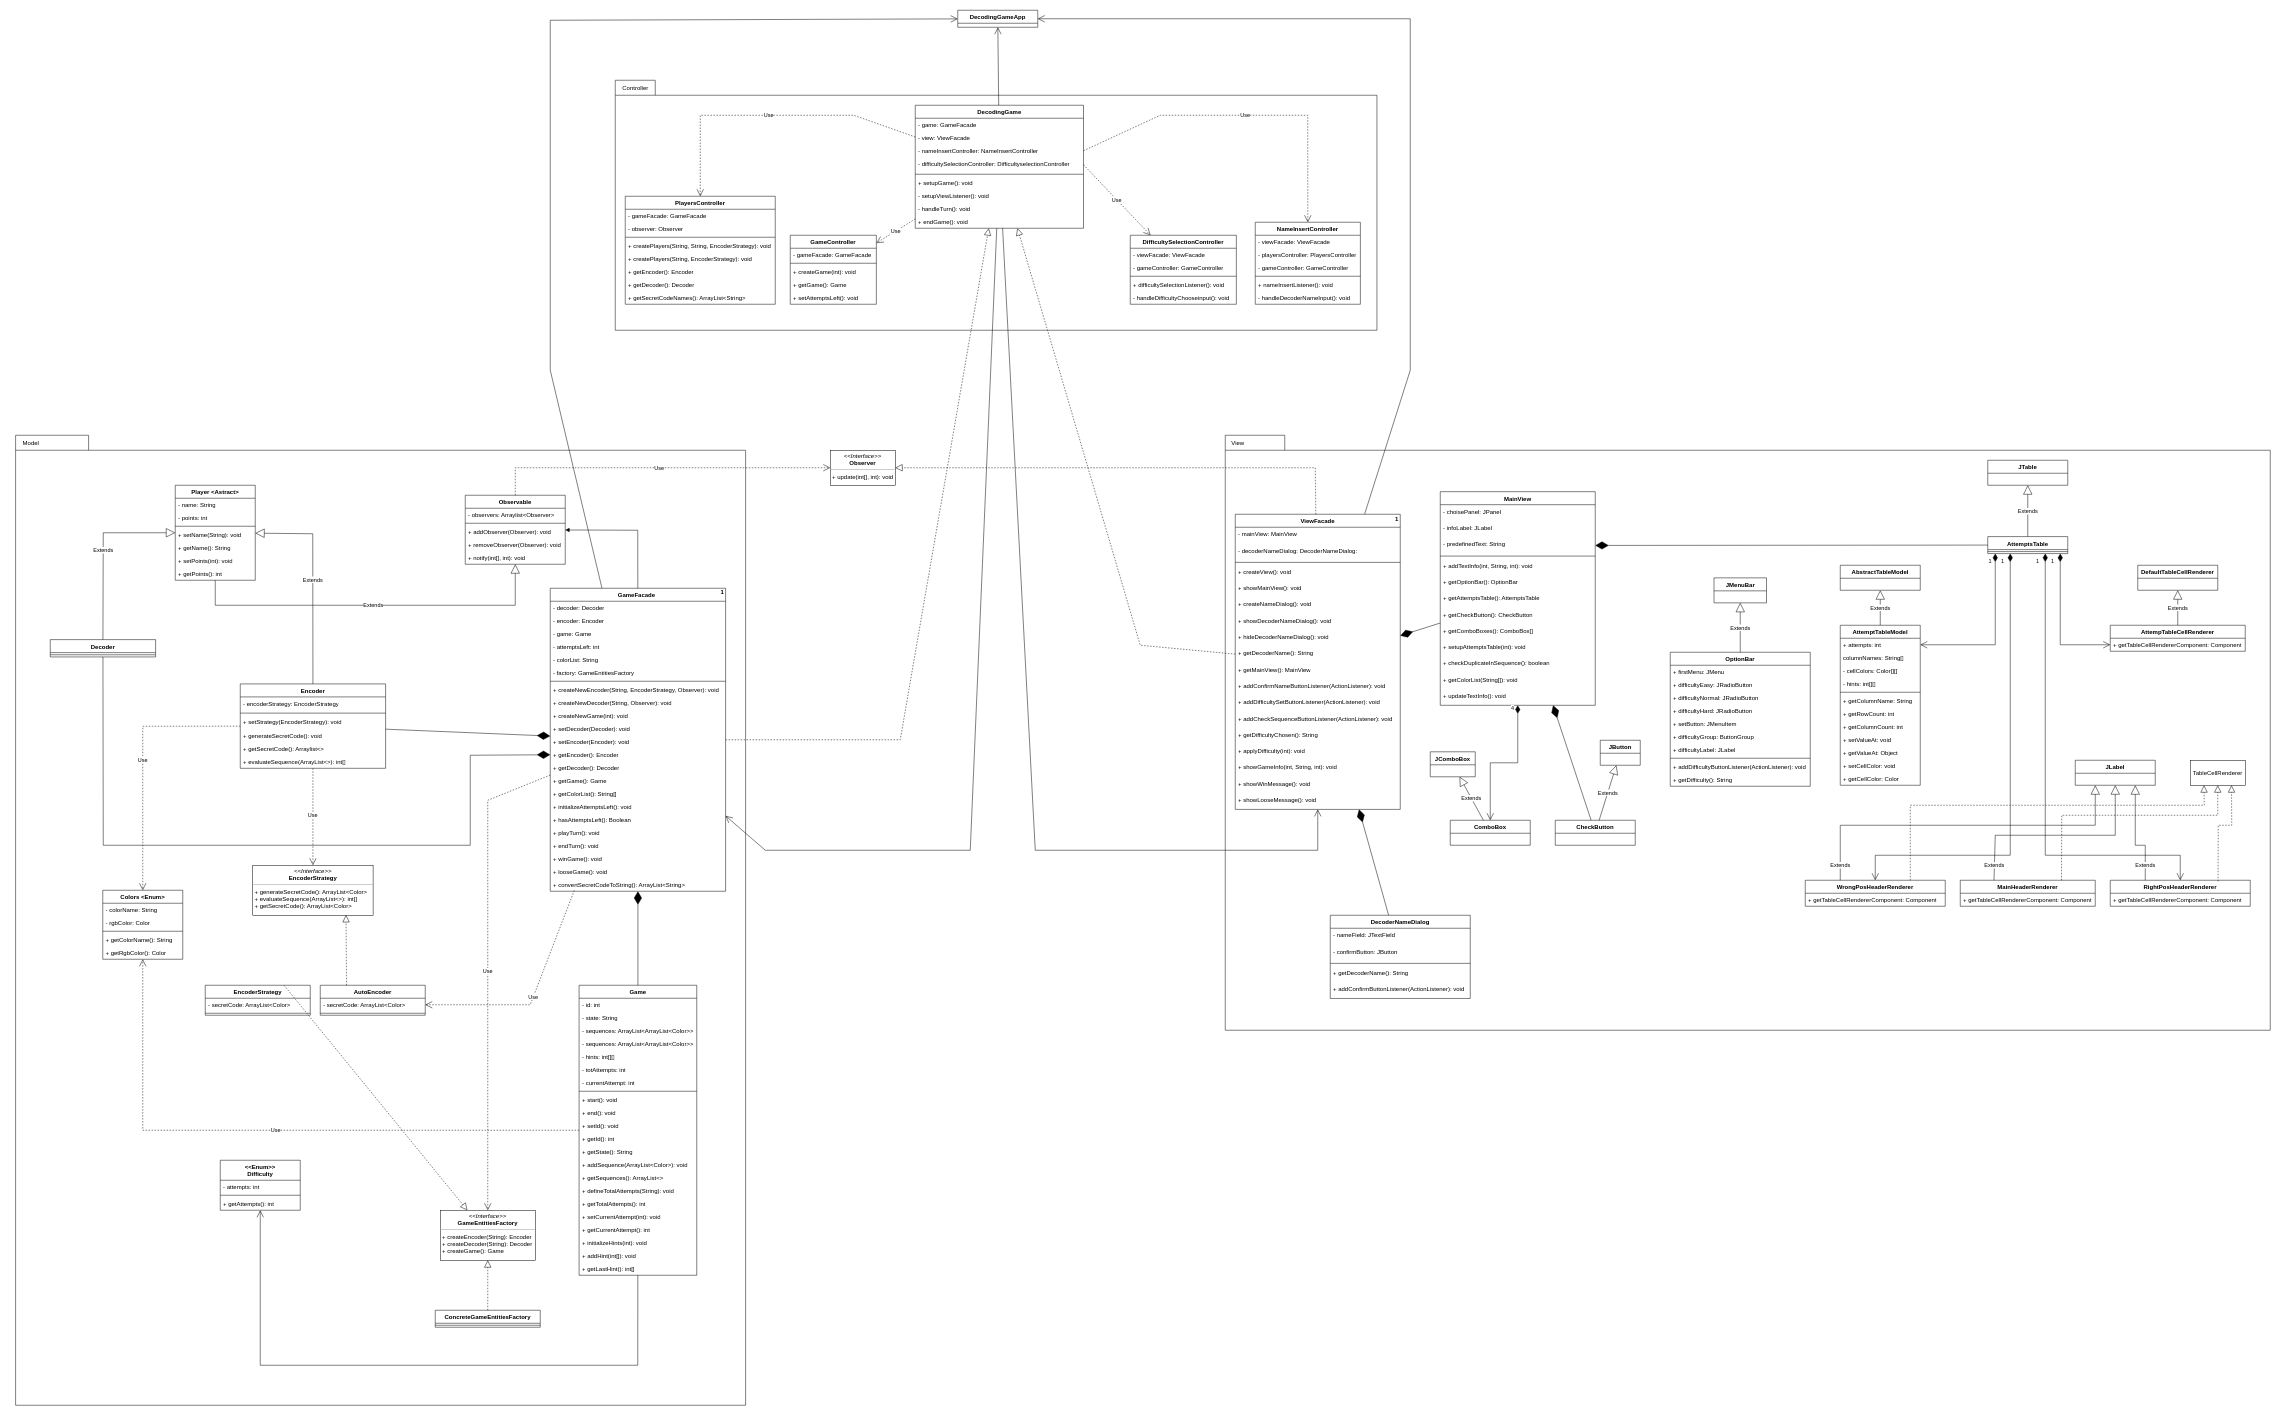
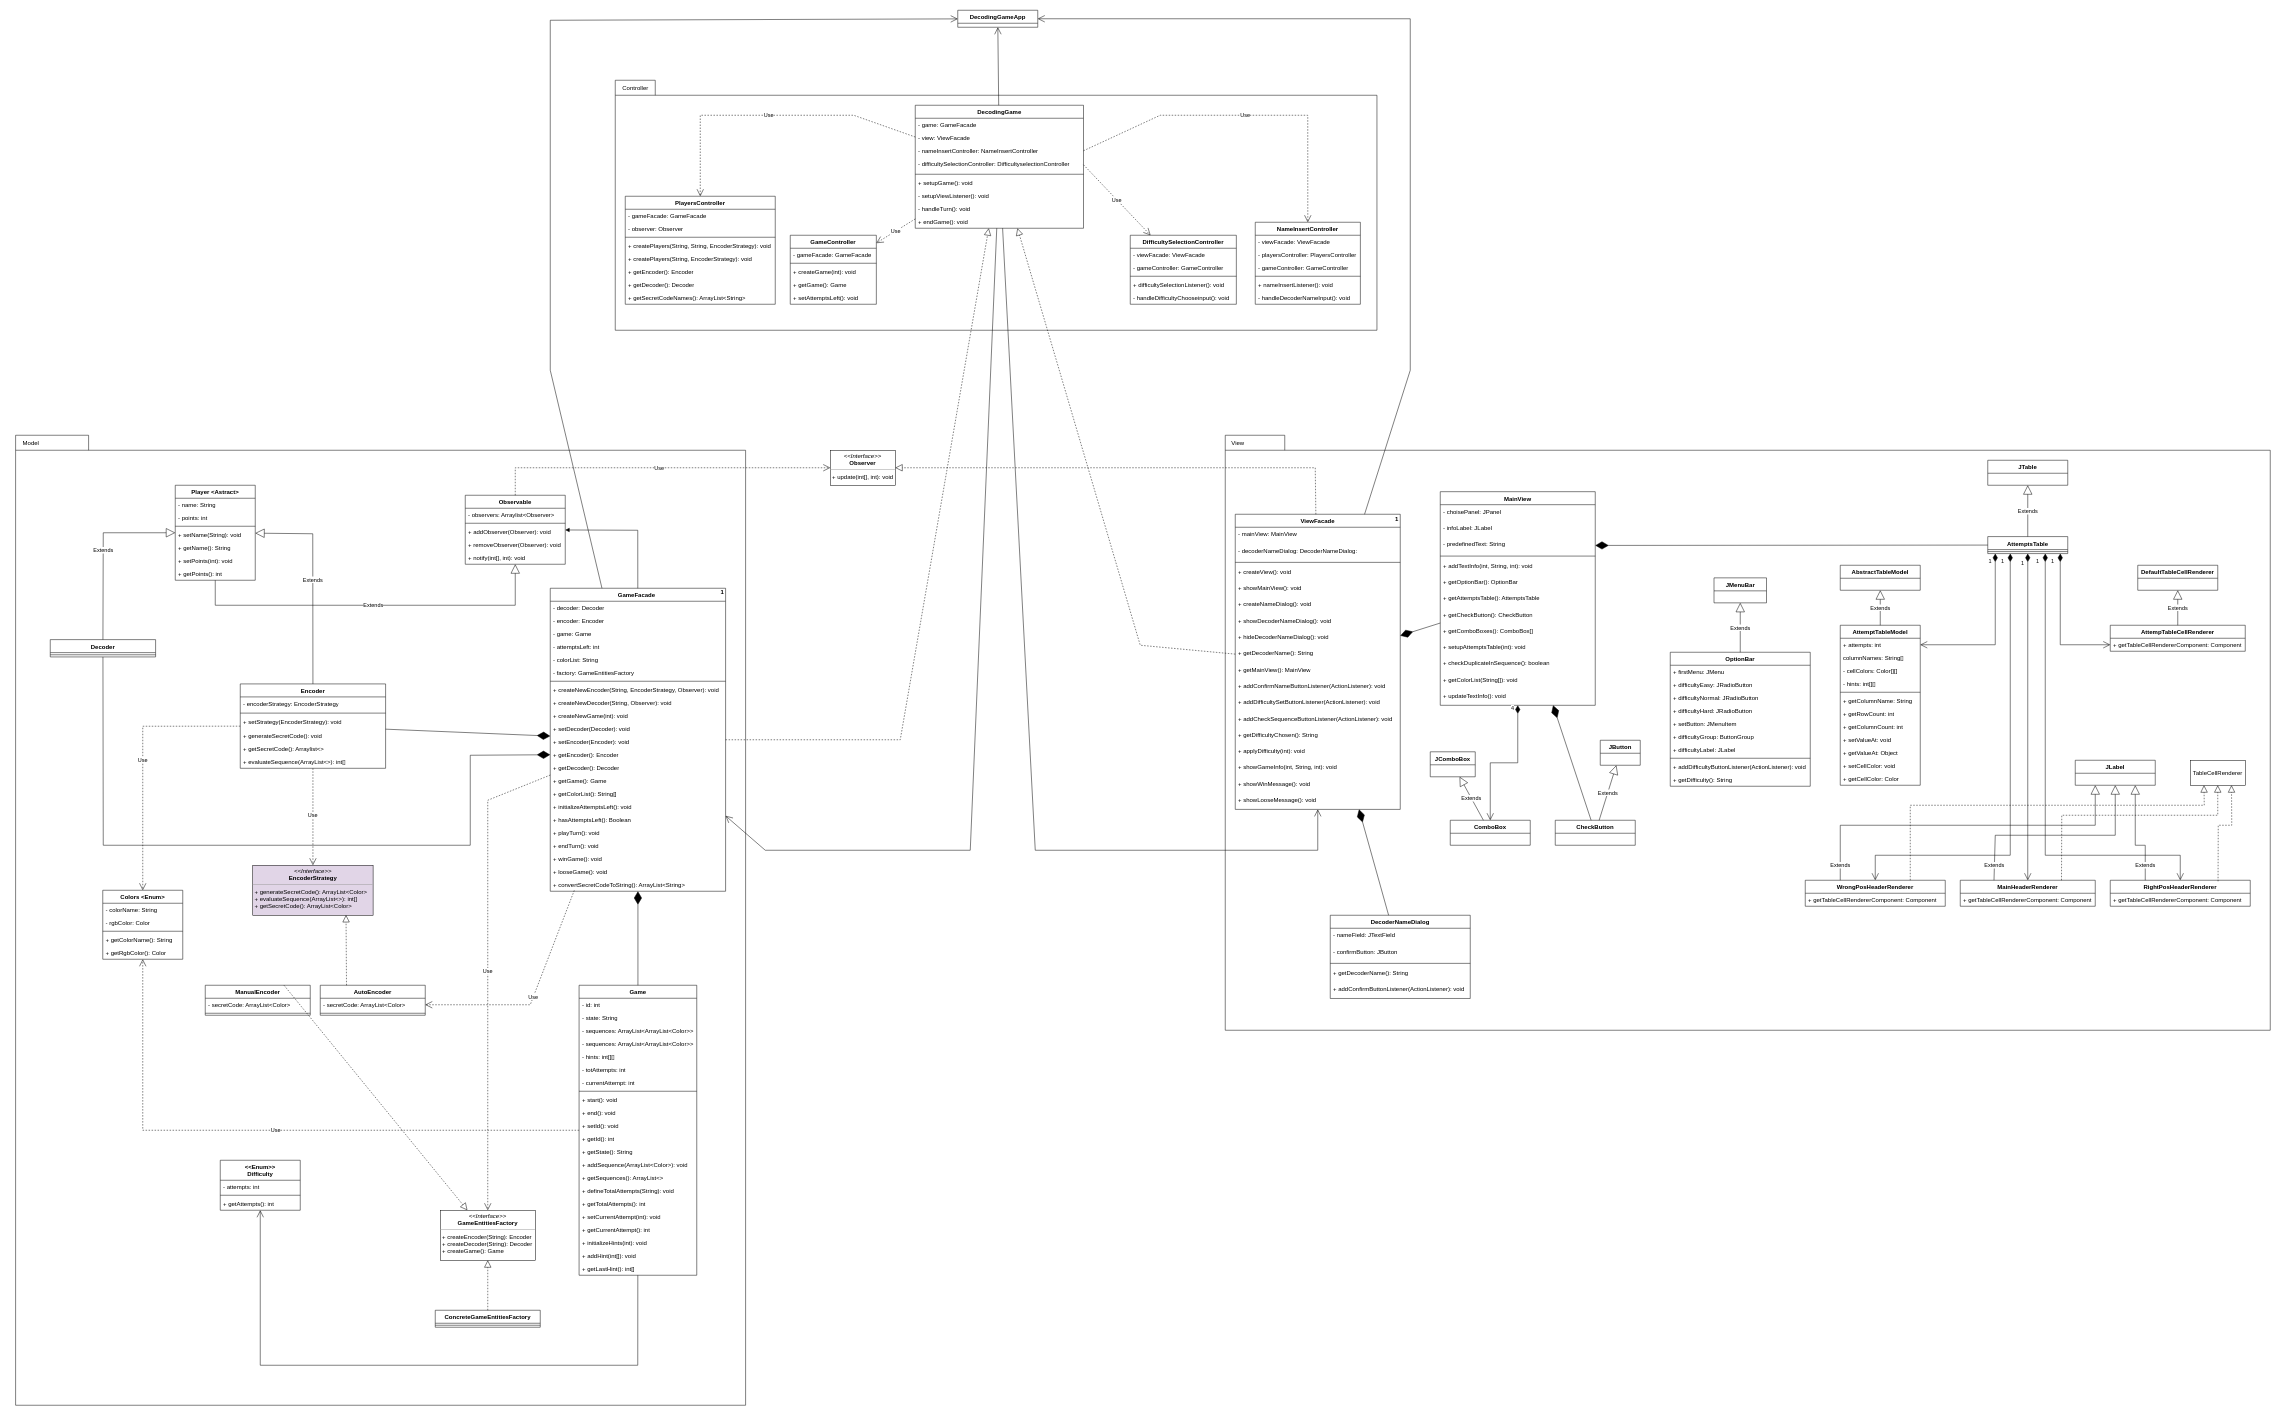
none -> (2028, 877)
(313, 890) -> (313, 890)
(258, 992) -> (258, 992)
